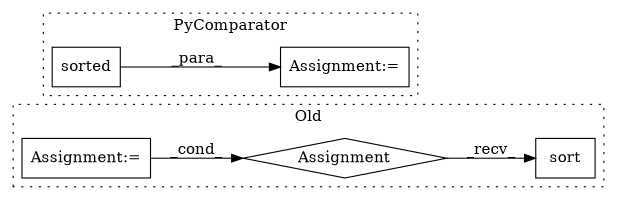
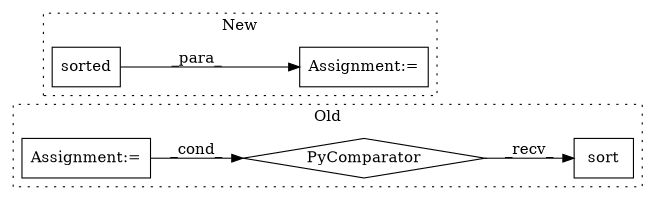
(231, 26) -> (240, 26)
(345, 158) -> (364, 158)
